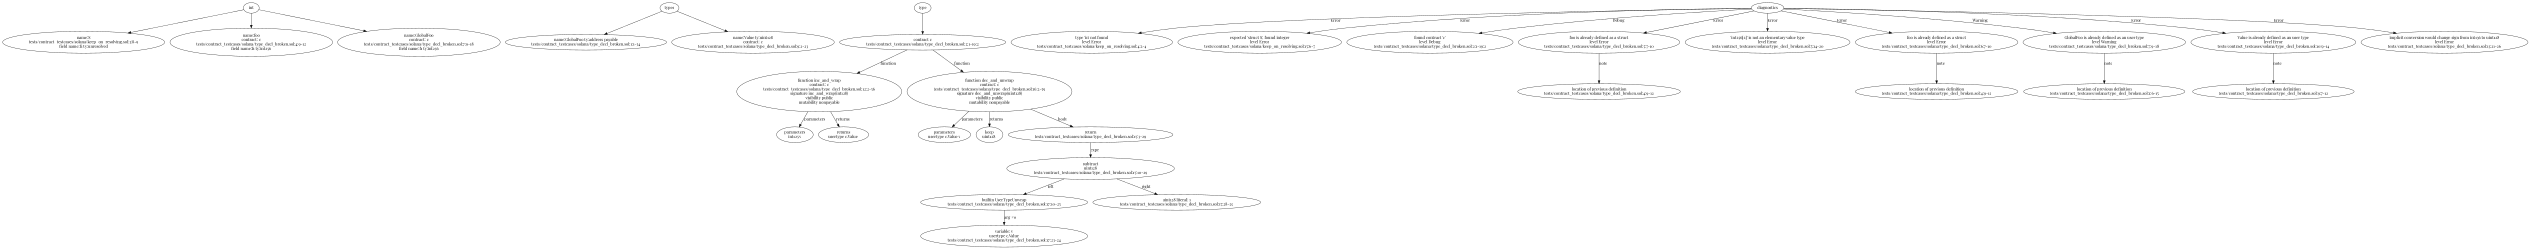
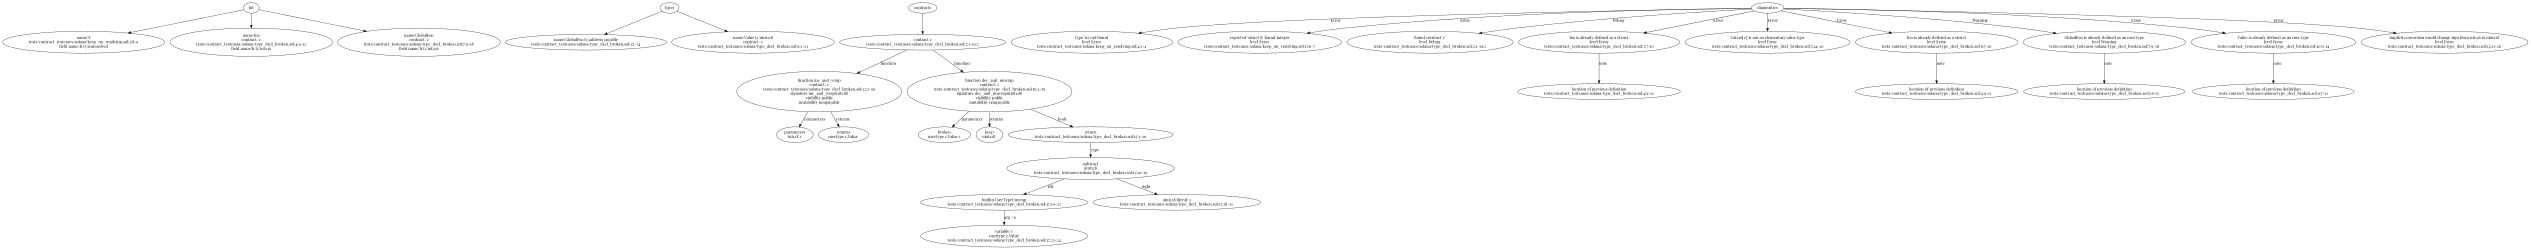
(923, 8) -> (923, 8)
(795, 135) -> (795, 135)
(944, 135) -> (944, 135)
